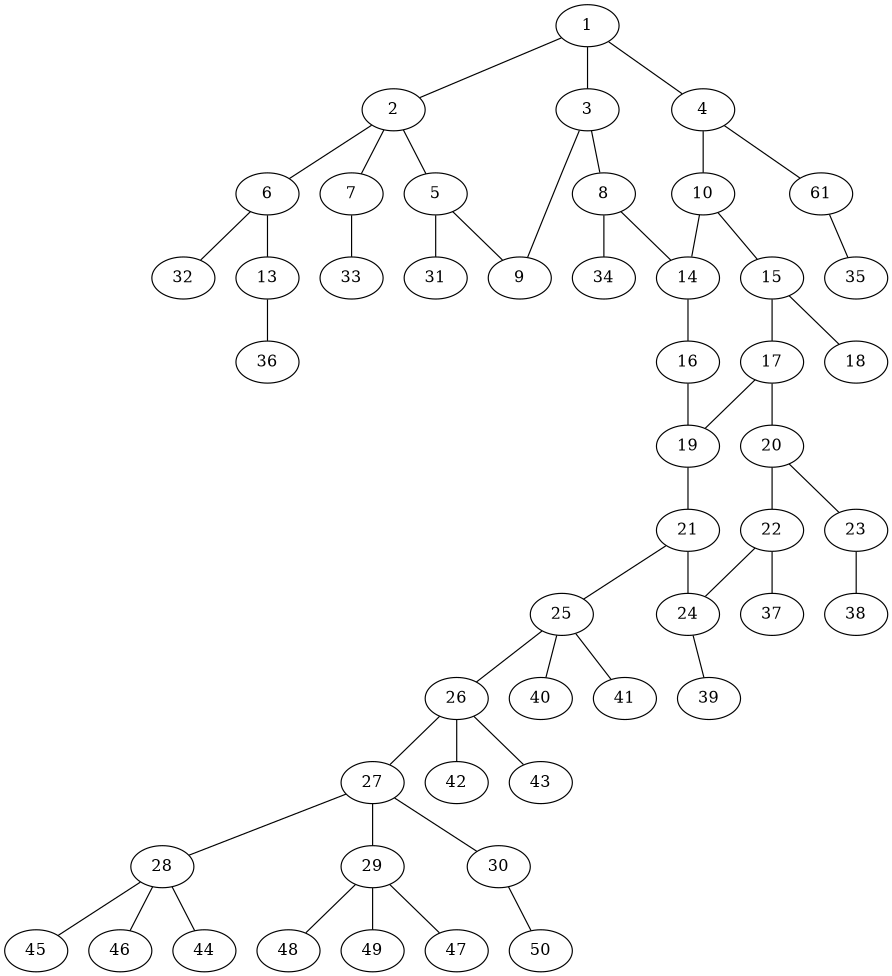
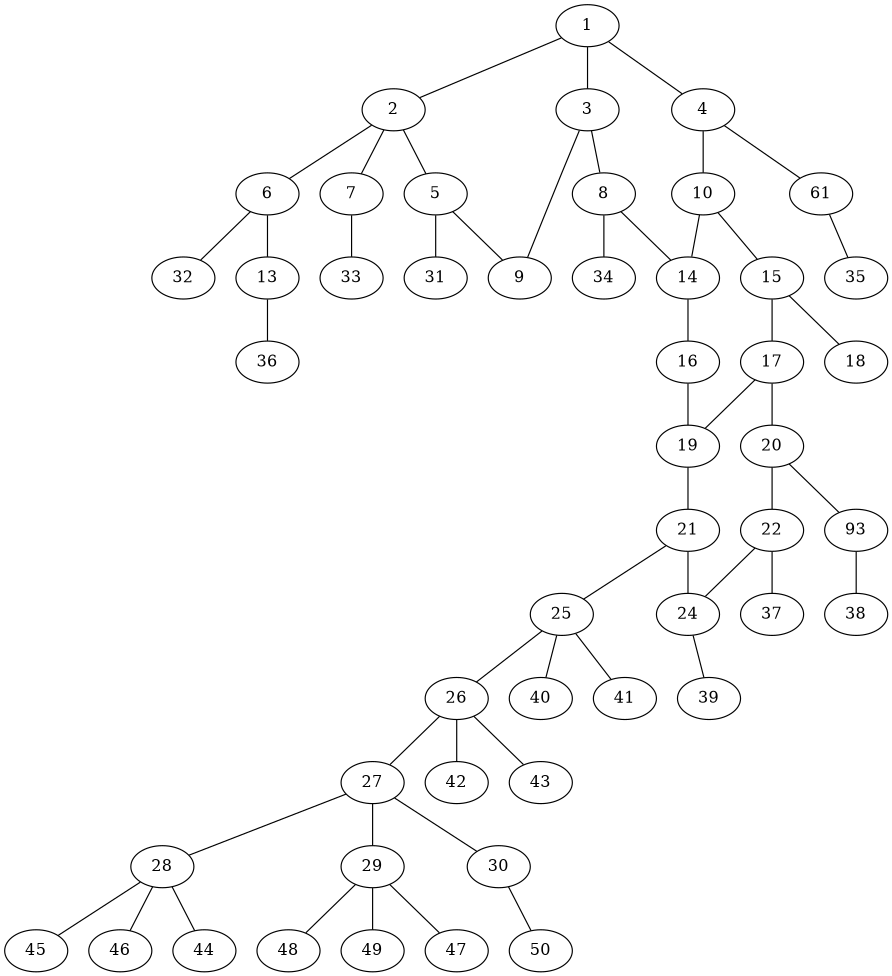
(856, 530) -> (856, 530)
